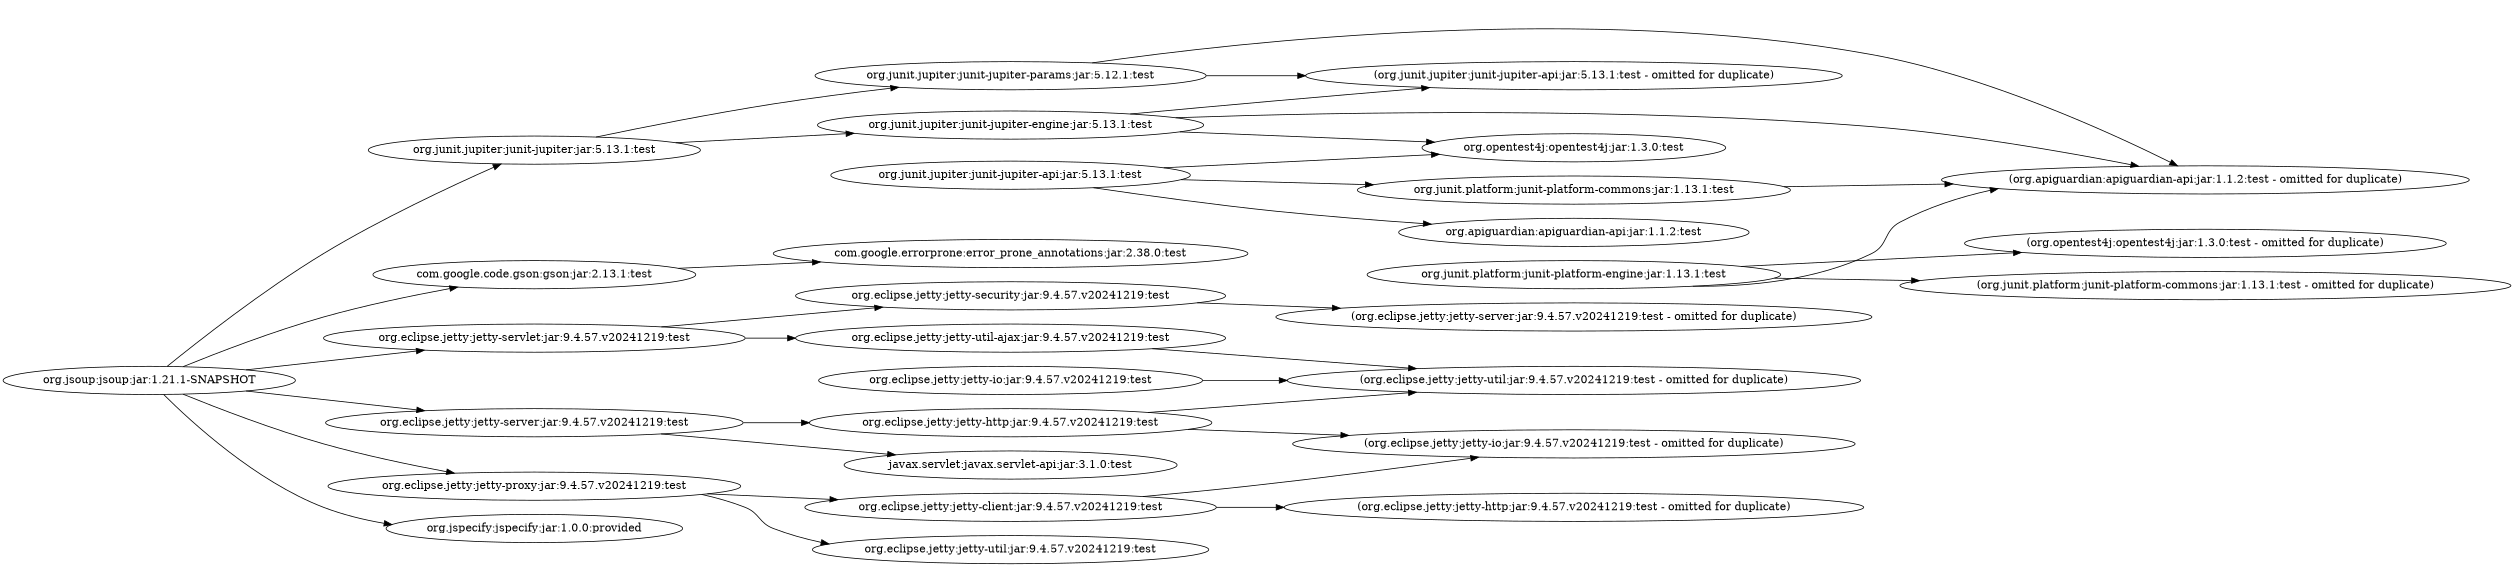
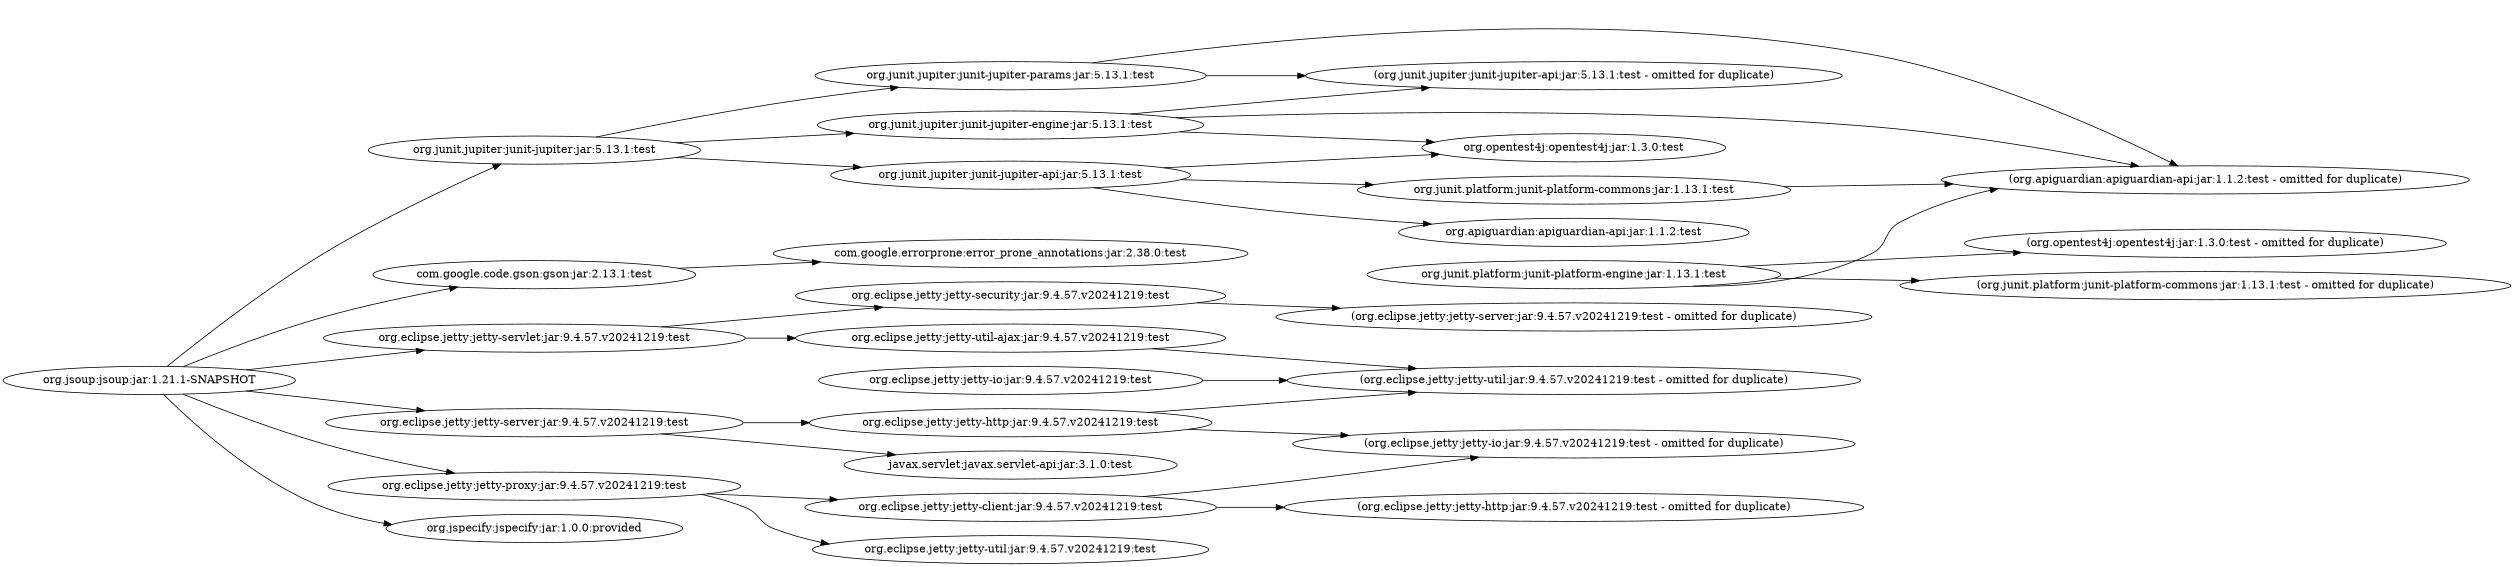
(1011, 76) -> (1011, 76)
none -> (764, 162)
